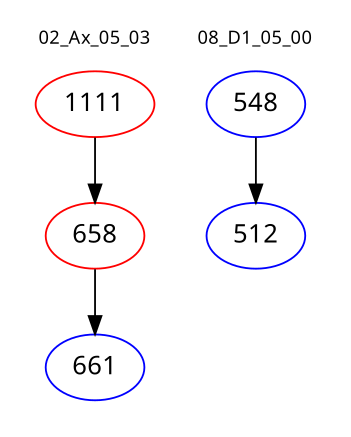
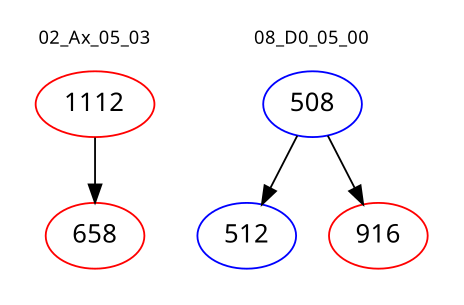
(256, 39) -> (313, 39)
(95, 104) -> (95, 104)
(256, 104) -> (313, 104)
none -> (378, 236)
(95, 367) -> none
